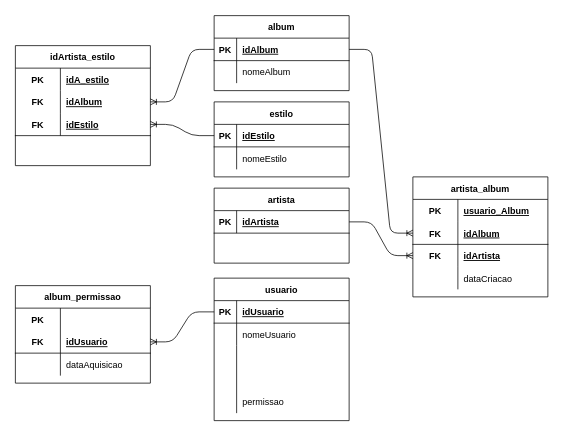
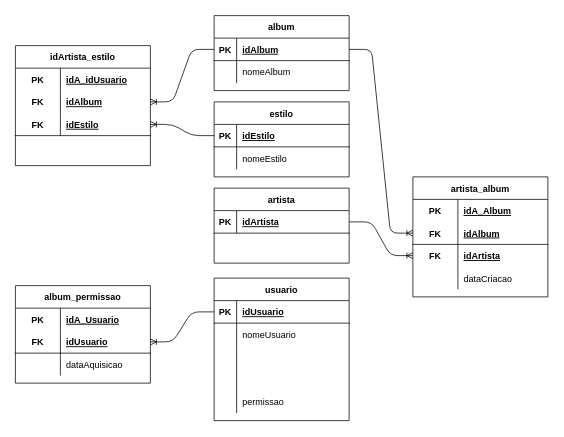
(88, 80) -> (95, 80)
(494, 211) -> (484, 211)
none -> (105, 319)
